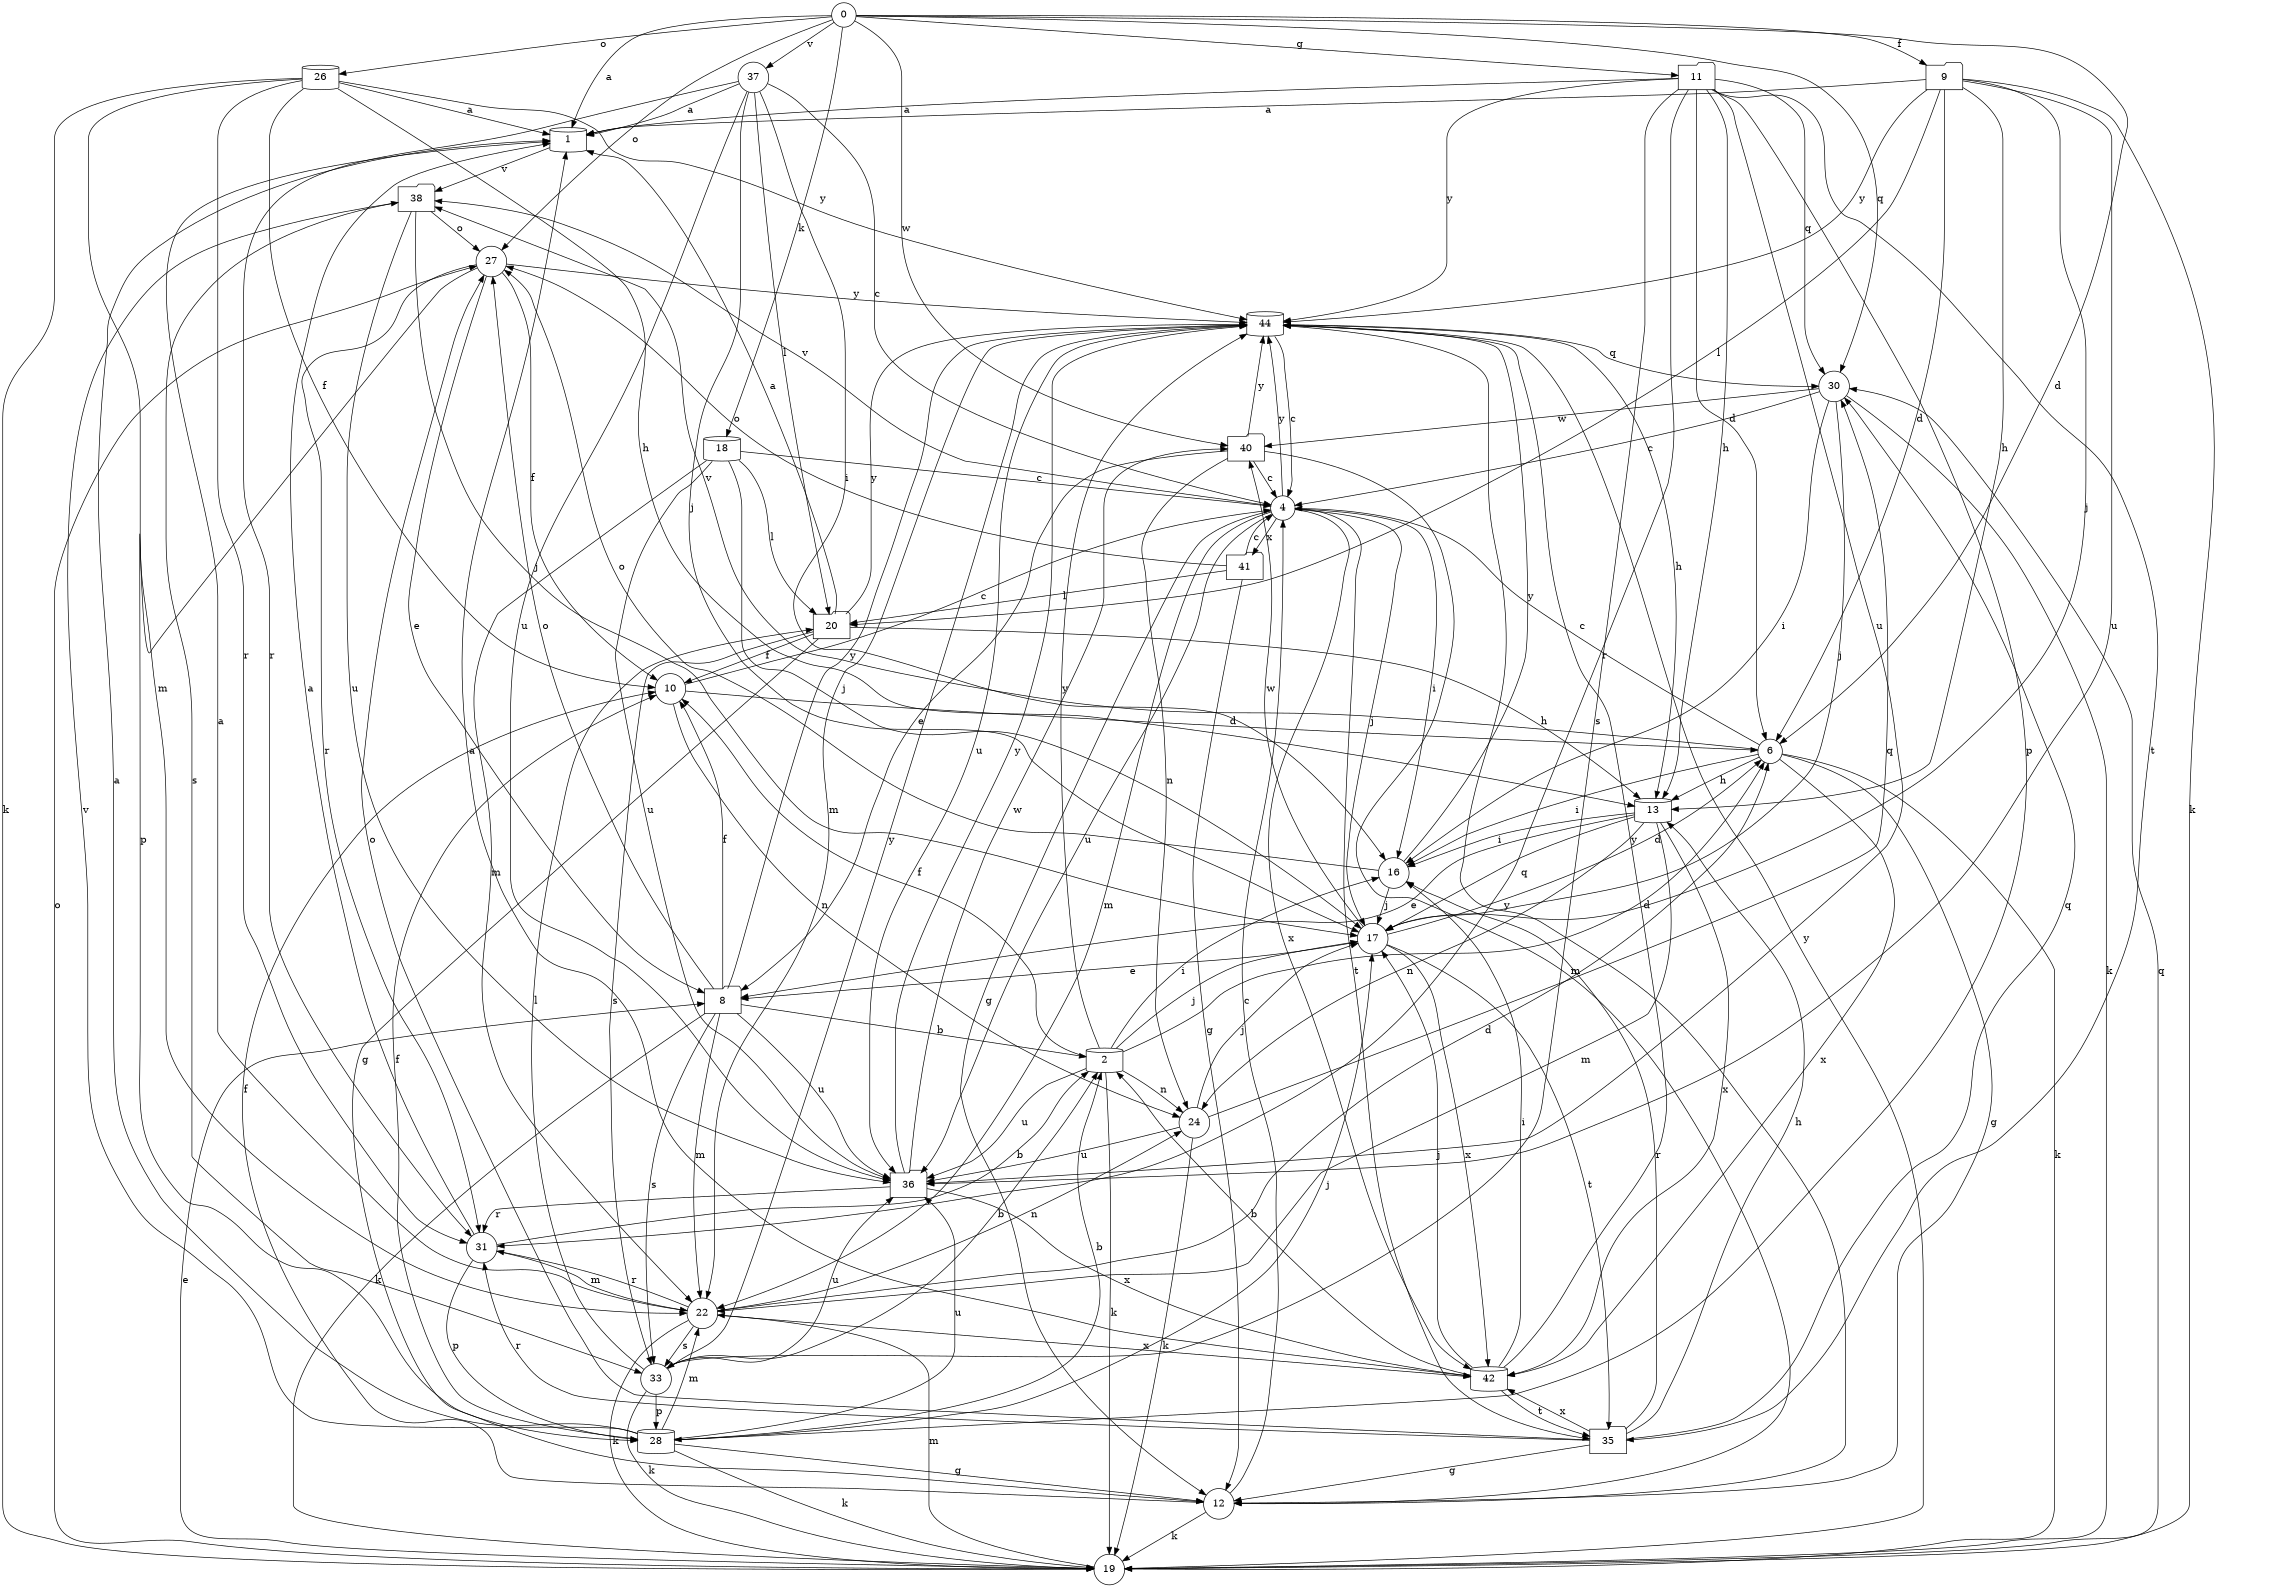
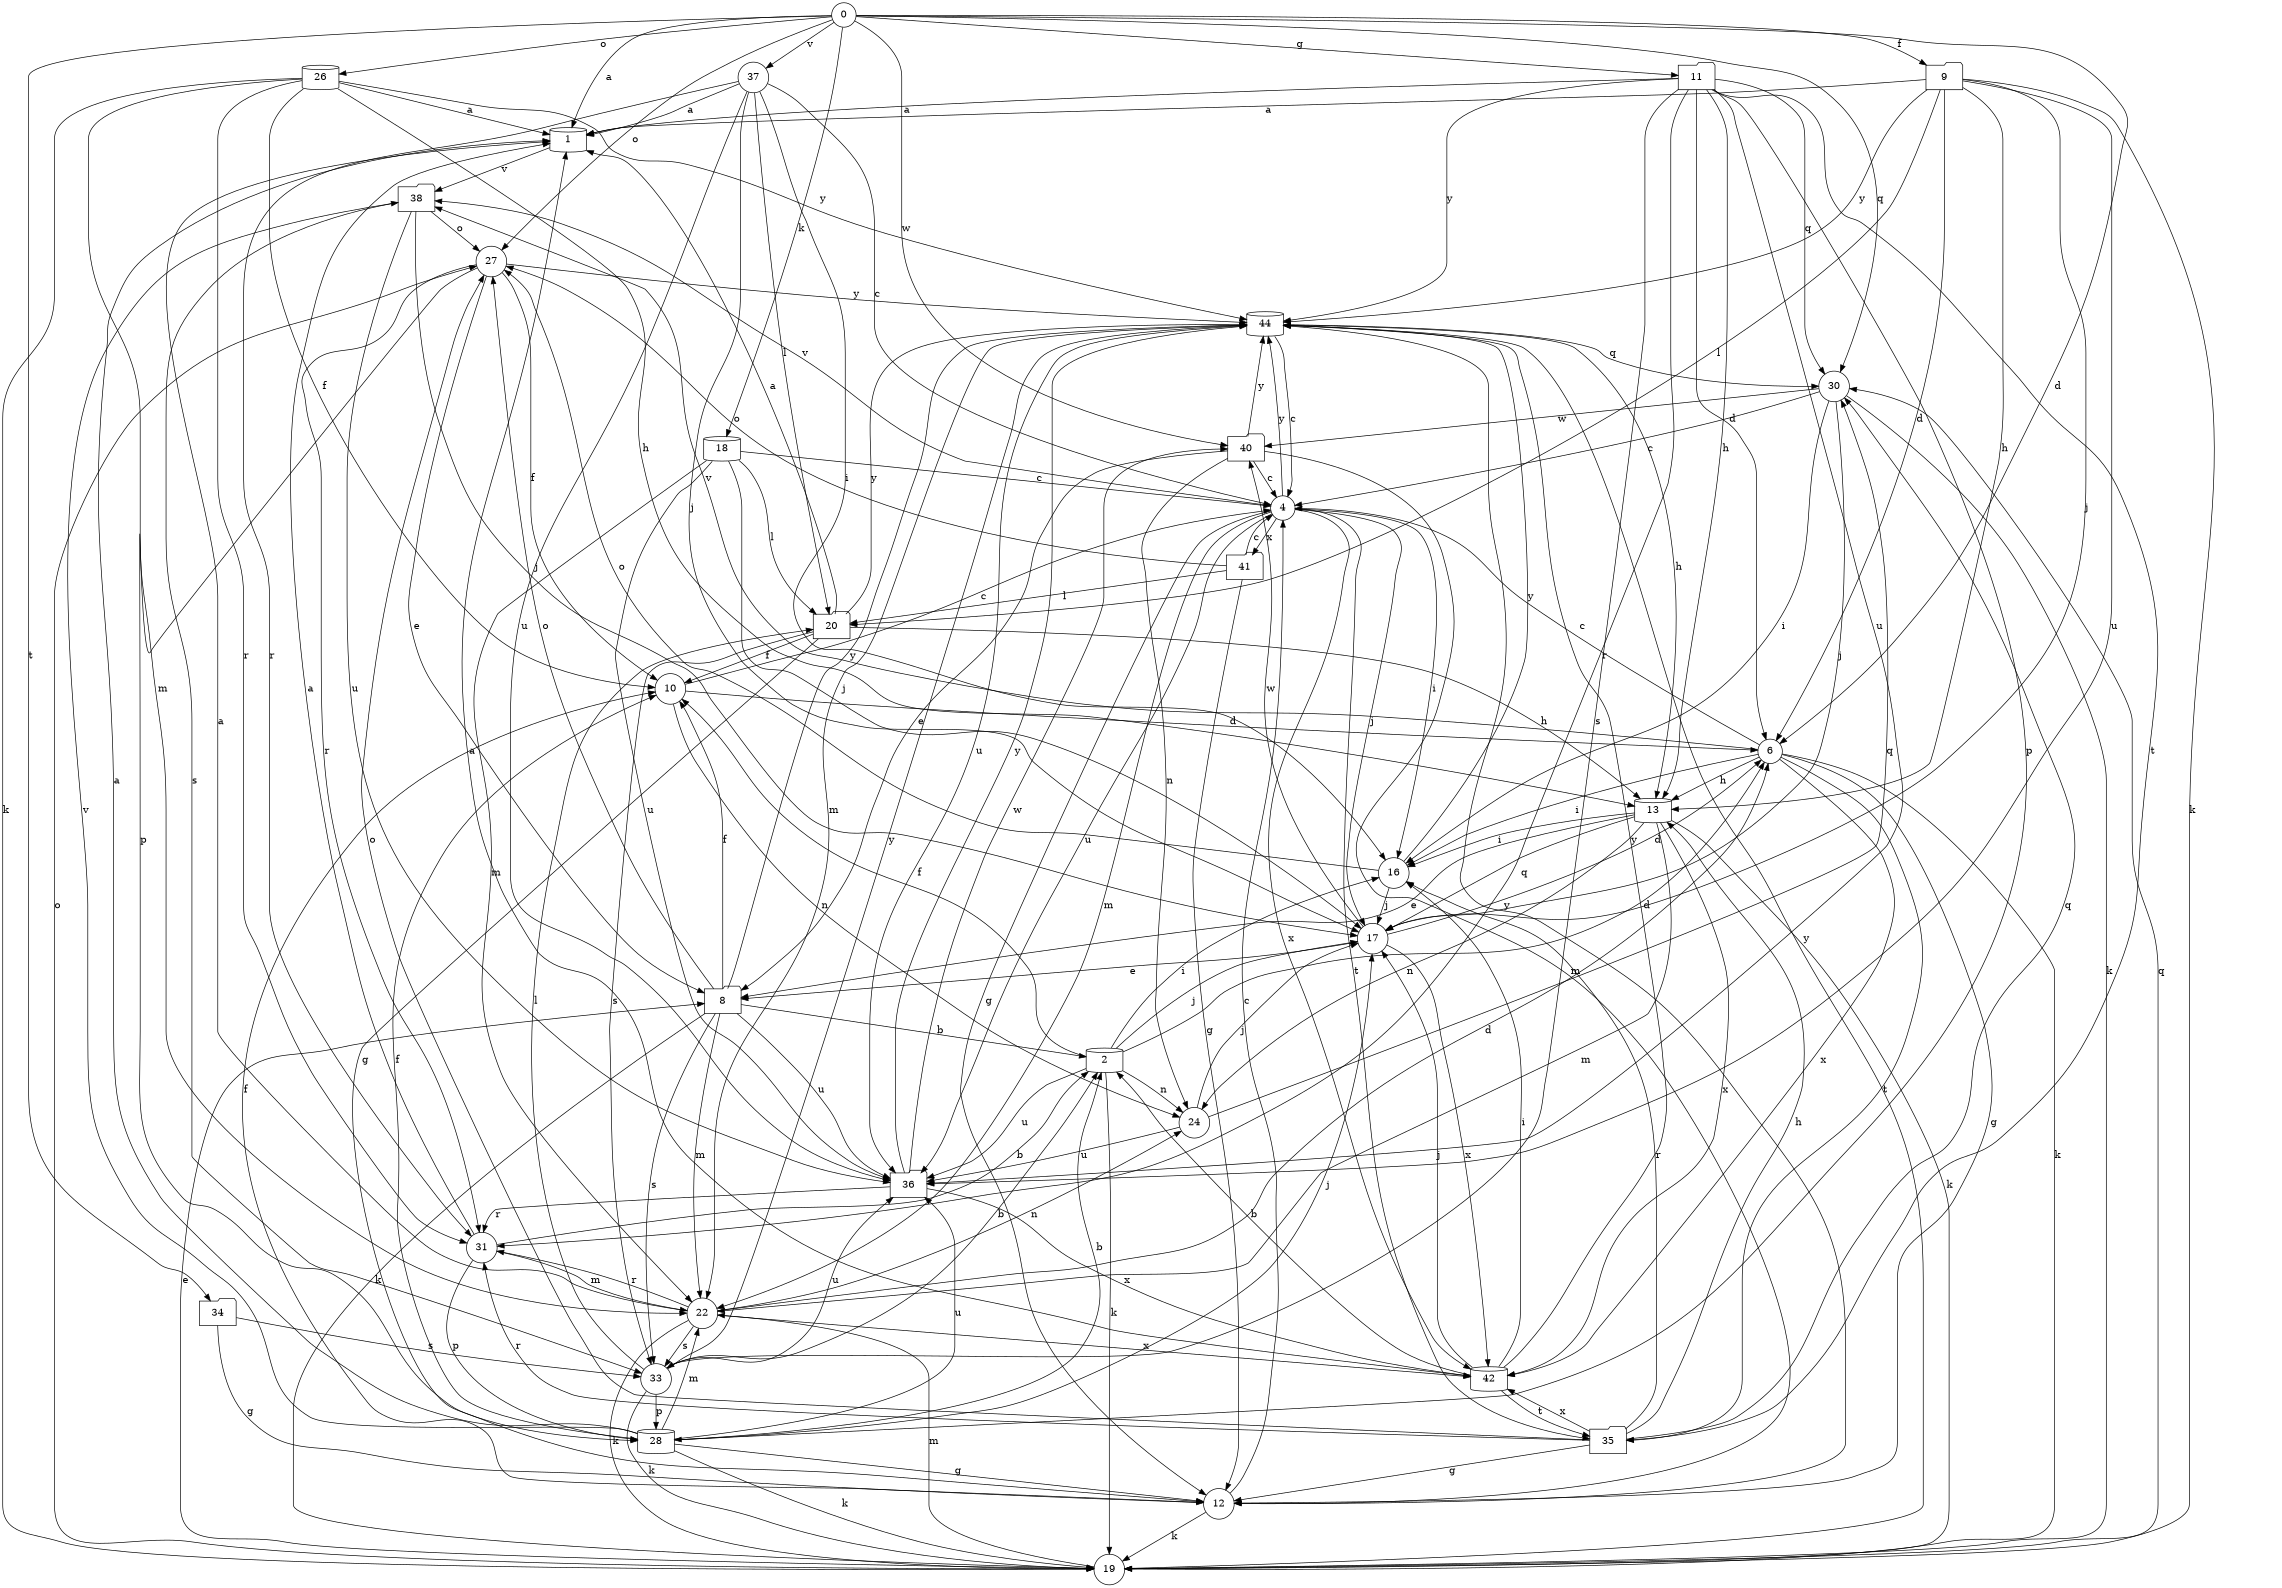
(1063, 660) -> none
(1572, 1143) -> (1854, 1118)
none -> (218, 1313)
(1161, 1345) -> (1941, 1535)
